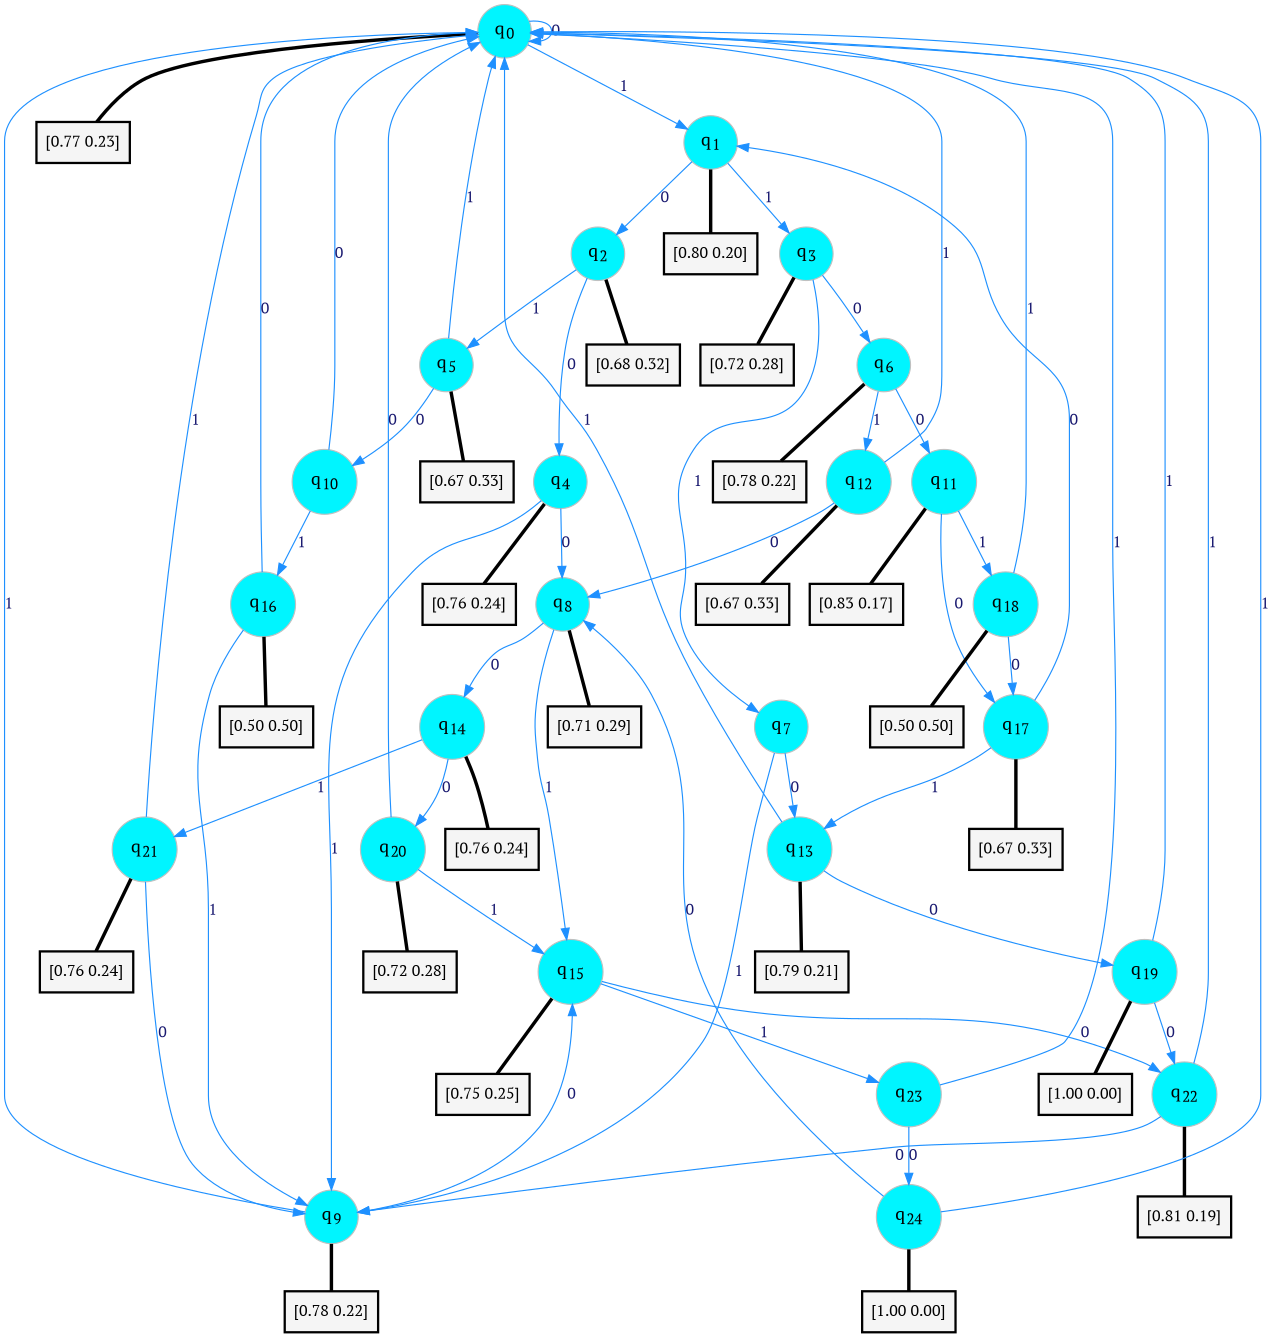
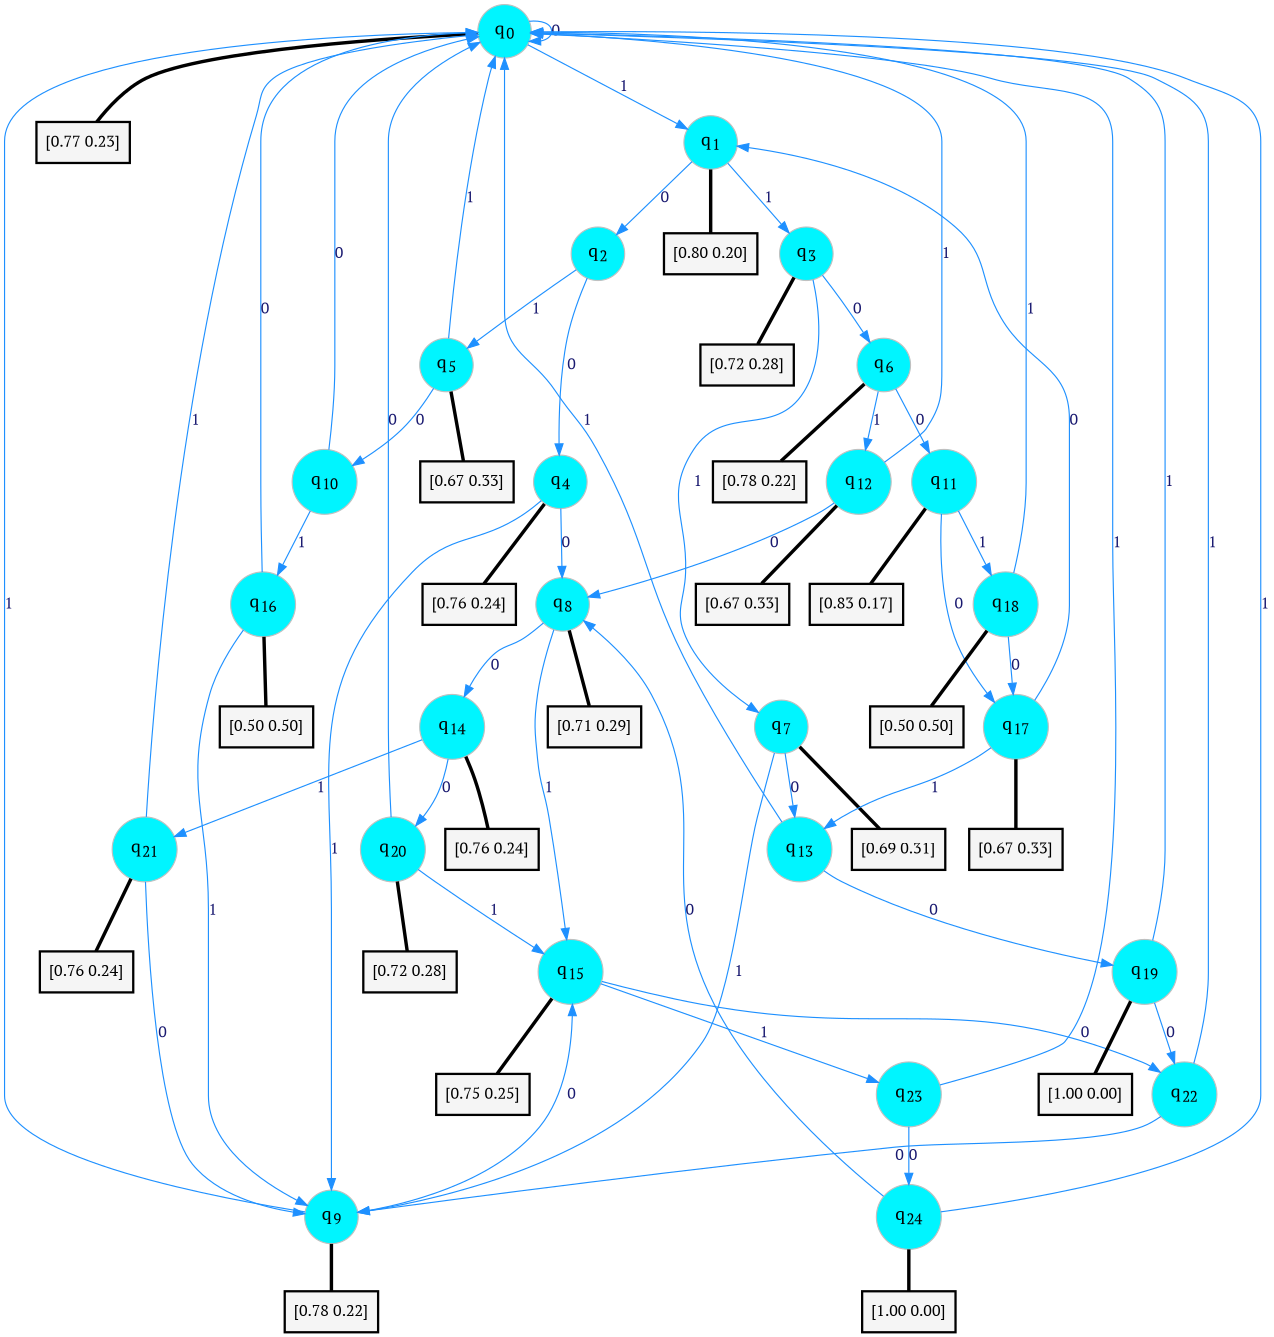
(633, 365) -> none
none -> (899, 849)
(802, 972) -> none
(1184, 1217) -> none
